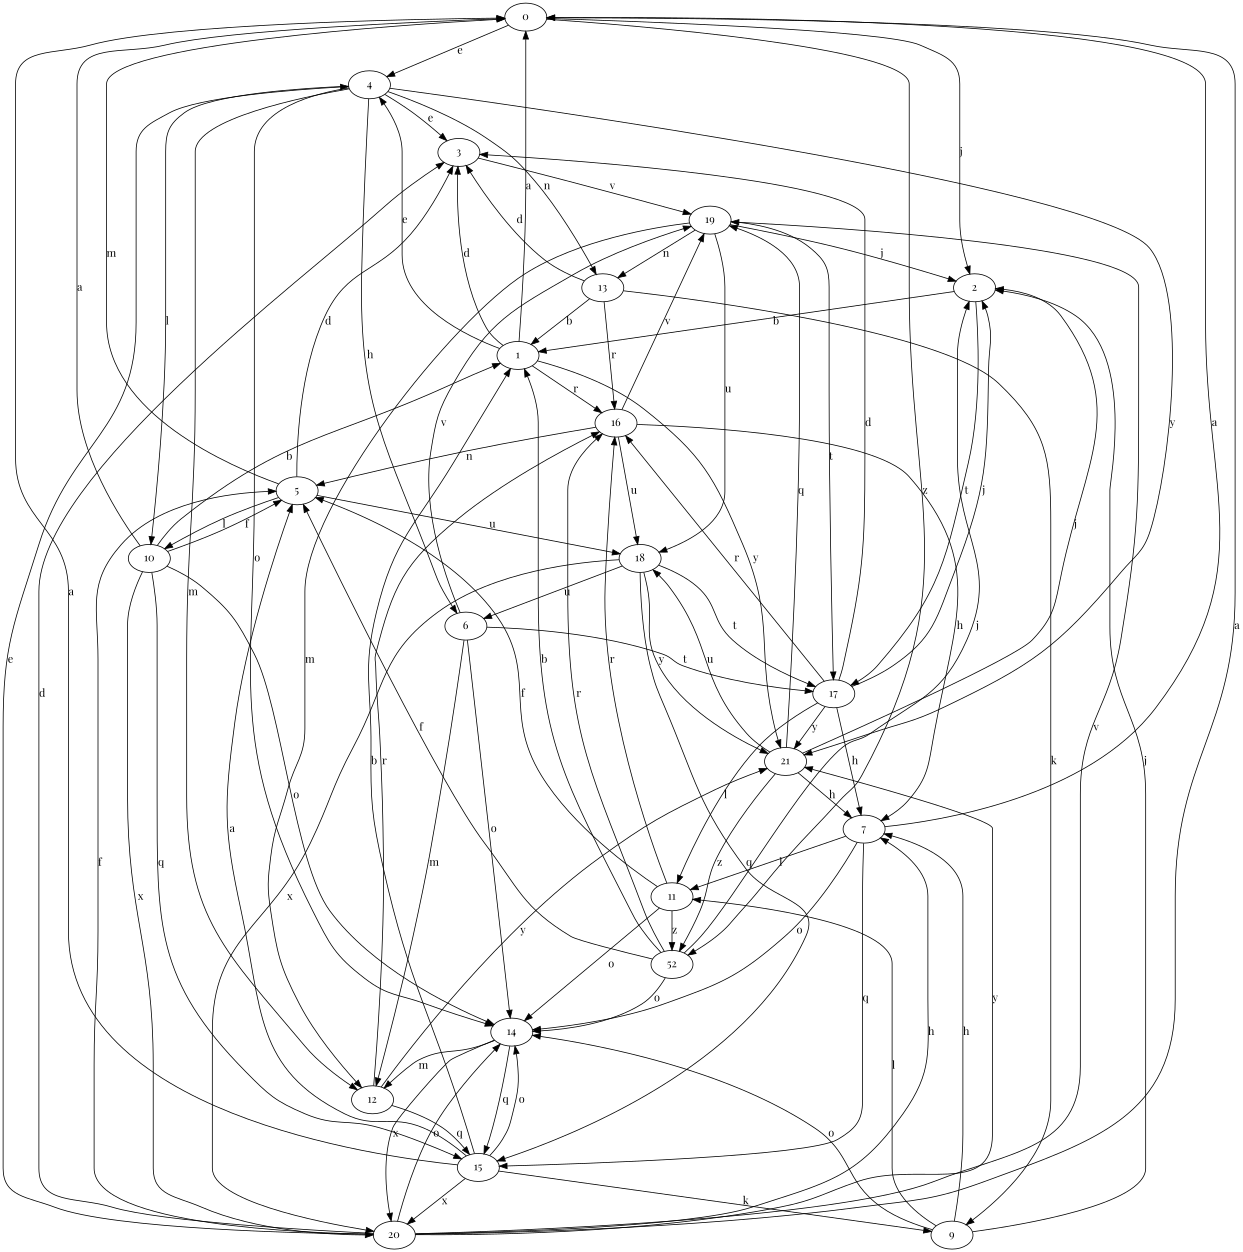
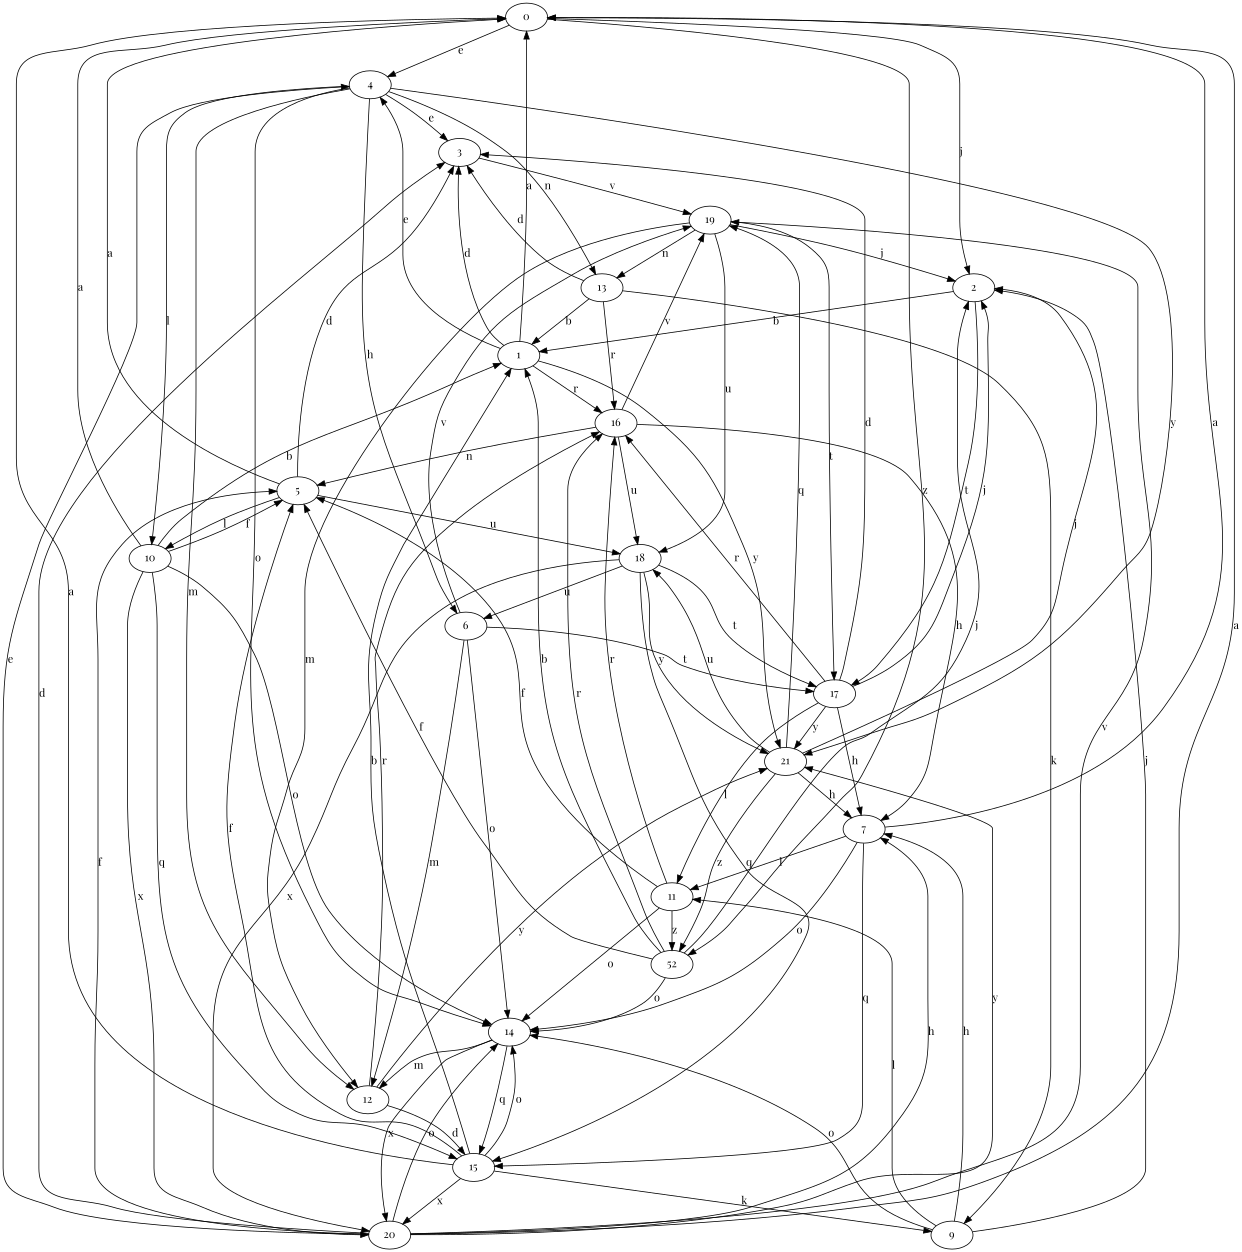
(112, 254) -> (110, 254)
(232, 829) -> (231, 829)
(460, 1134) -> (455, 1134)
